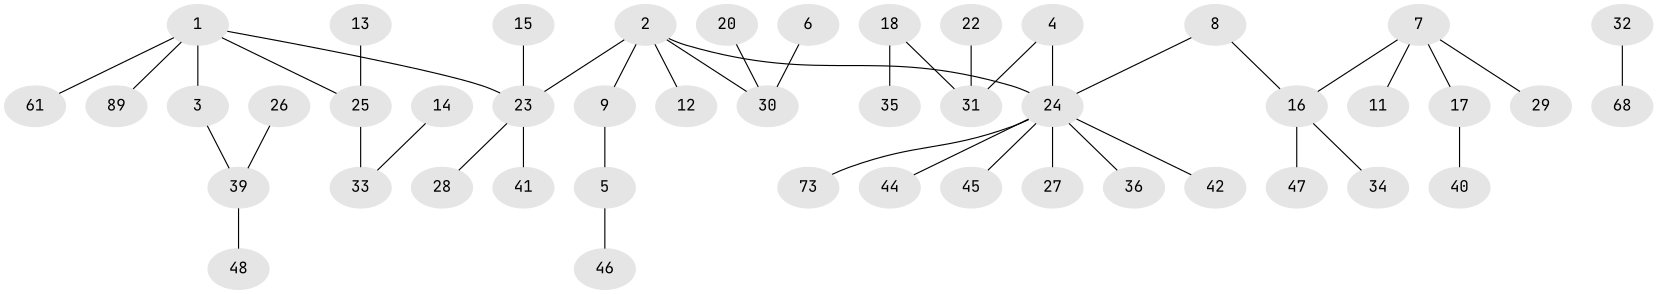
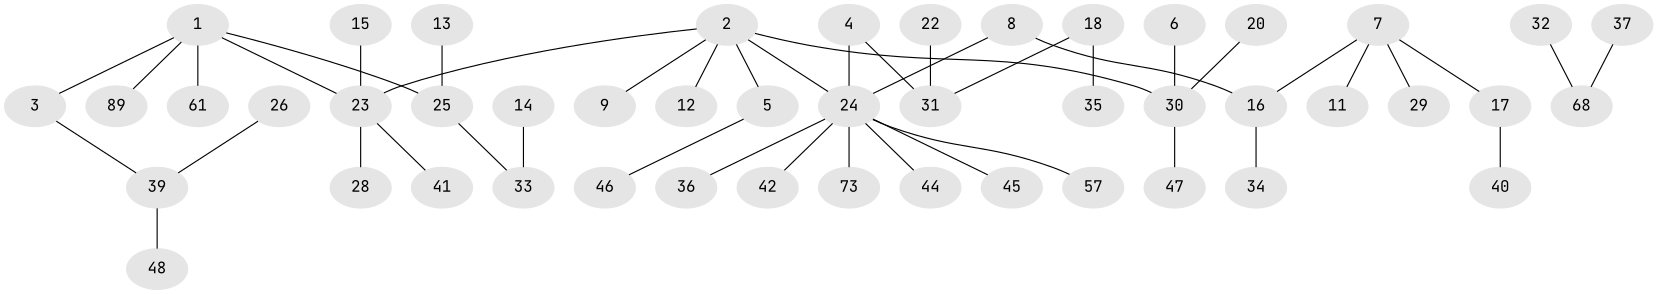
none -> (1622, 25)
(605, 147) -> (747, 66)
(1297, 147) -> (1175, 147)
(1053, 188) -> (1093, 188)
